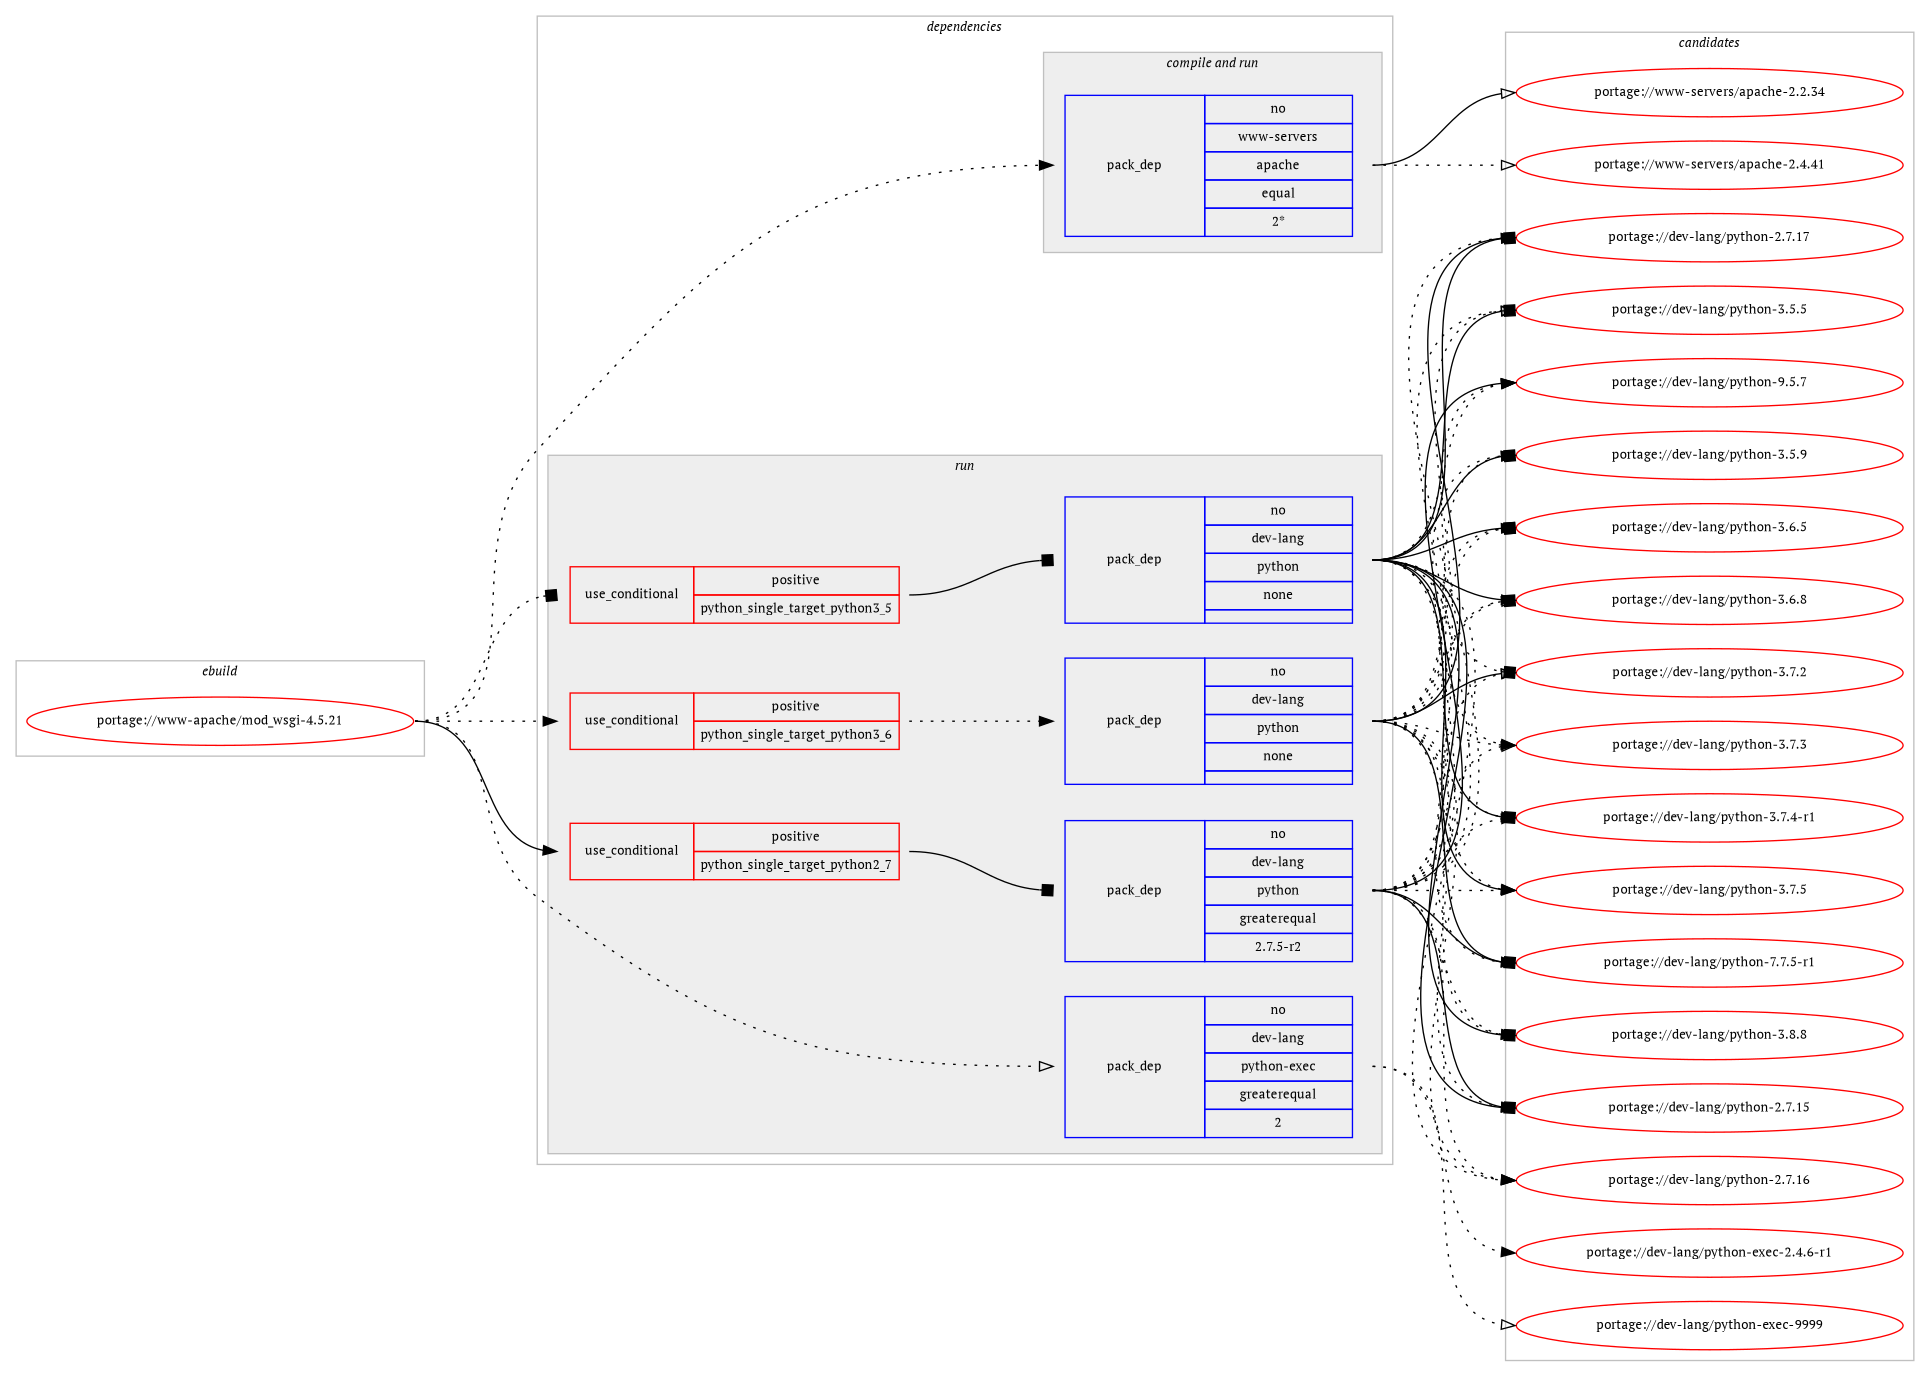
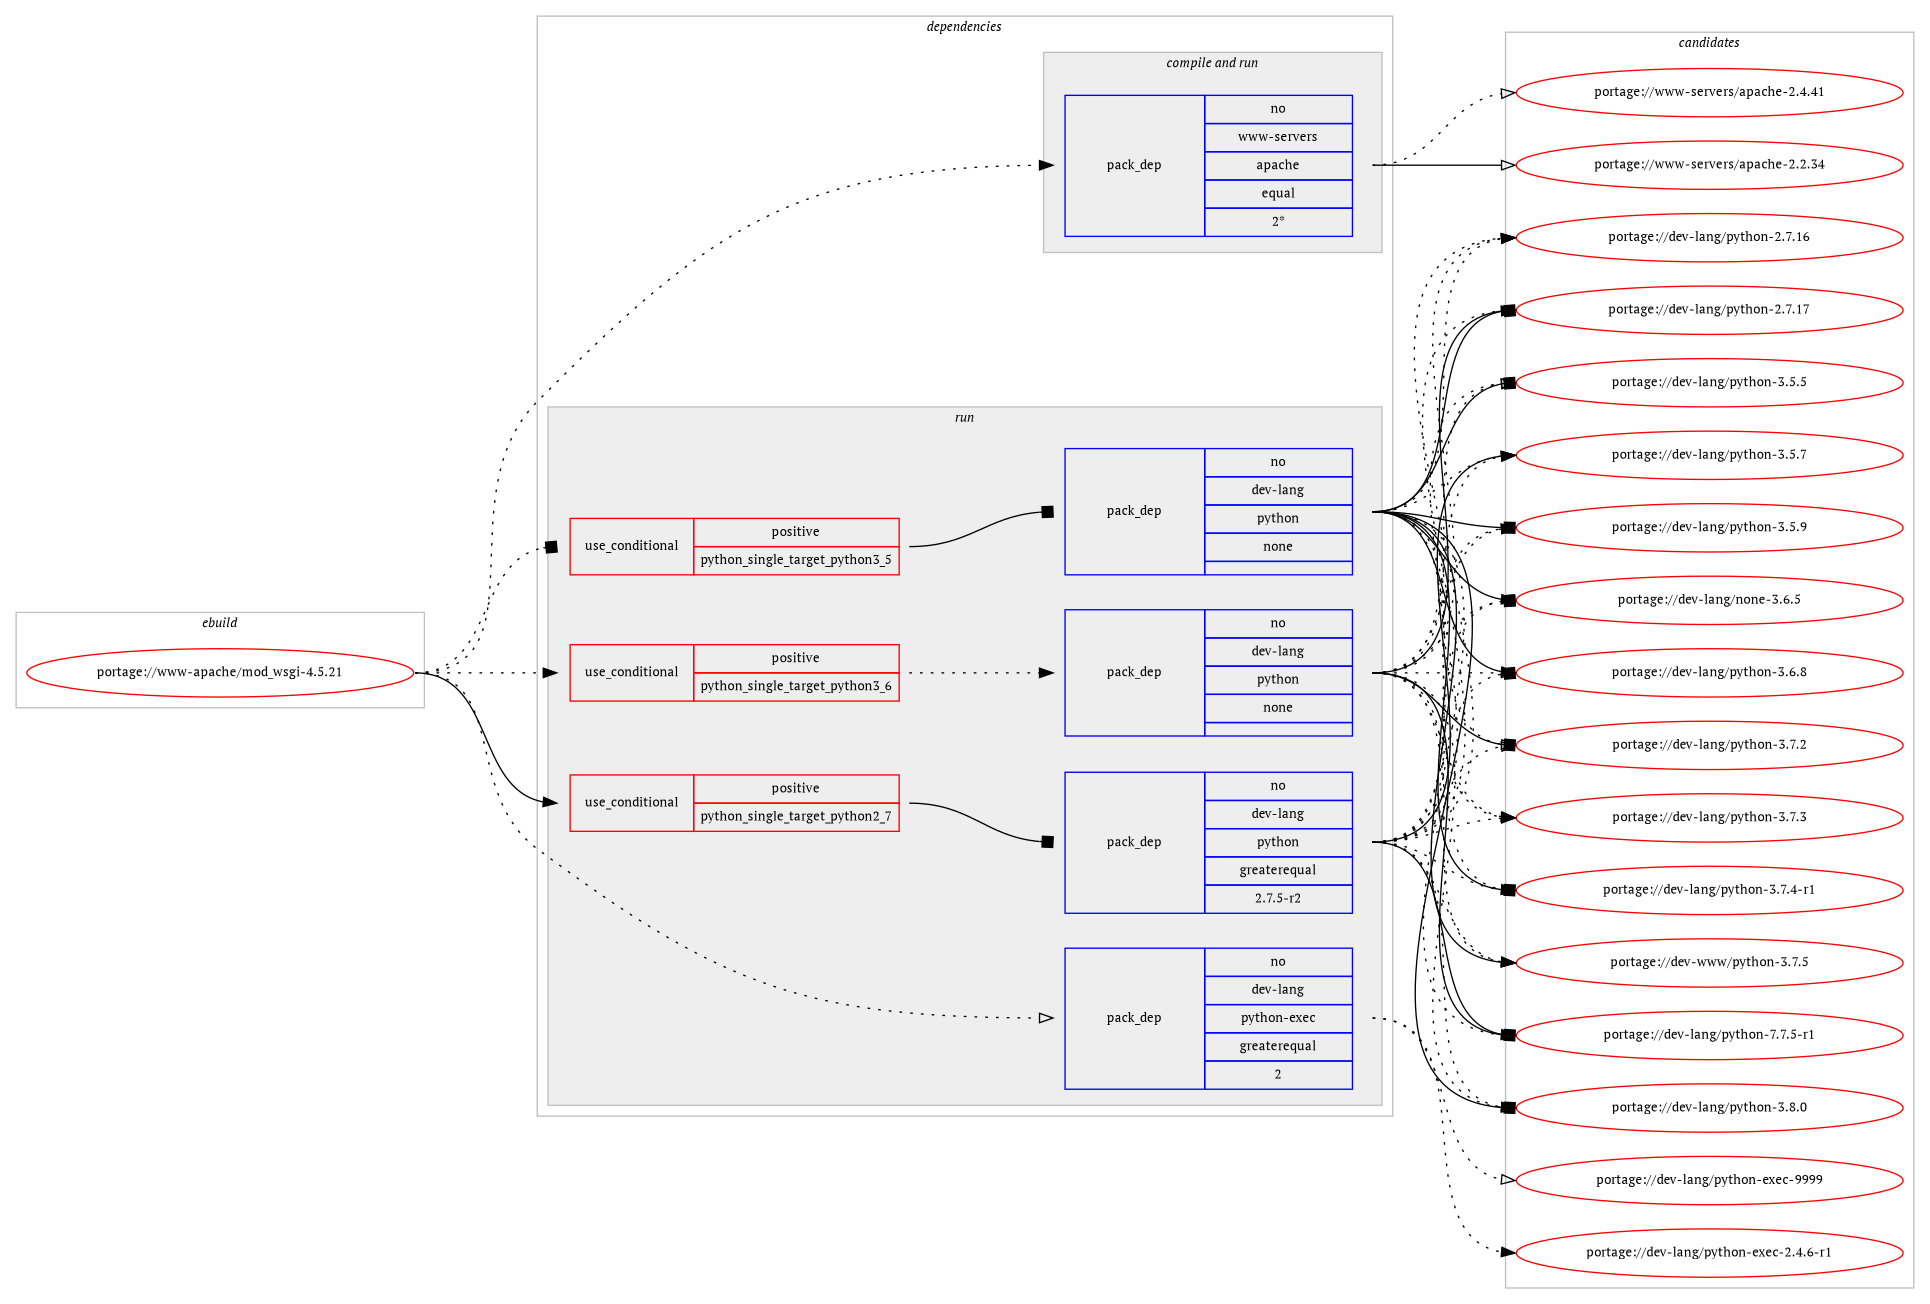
(1710, 383) -> (1710, 455)
(1710, 528) -> (1710, 600)
(1710, 890) -> (1710, 963)
(1710, 1035) -> (1710, 1108)
(1710, 1108) -> none
